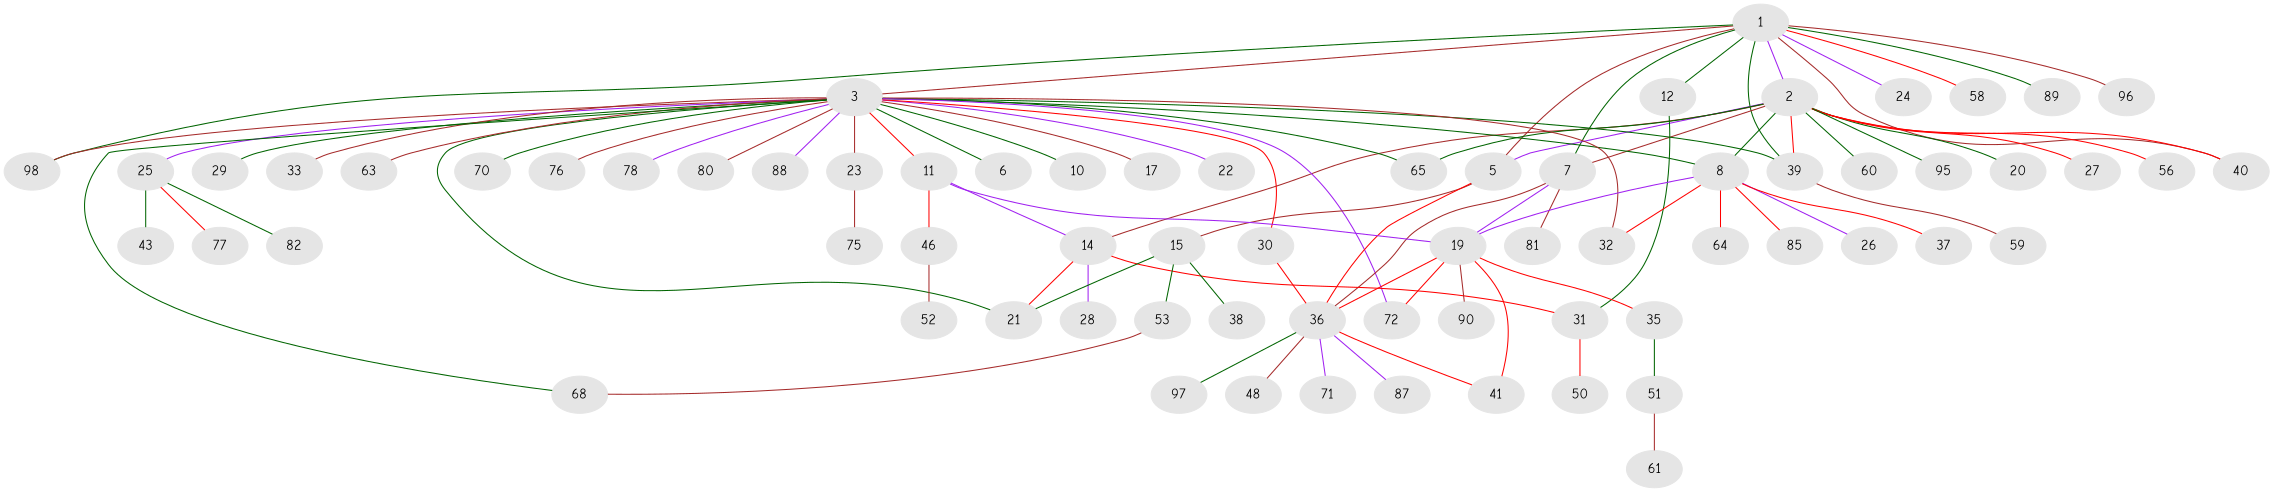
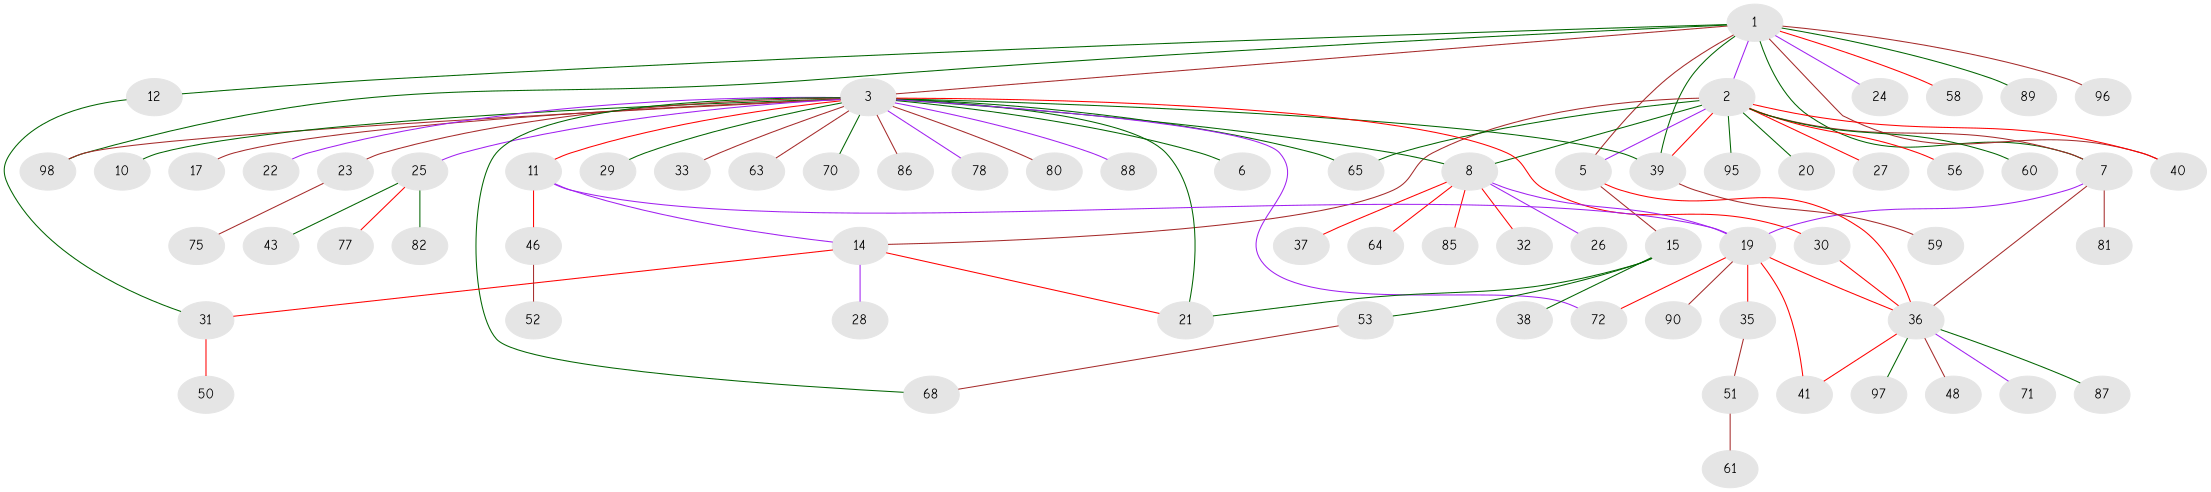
(1285, 106) -> none
(557, 172) -> (906, 172)
(1360, 358) -> (2011, 355)
(1654, 358) -> (1739, 357)
